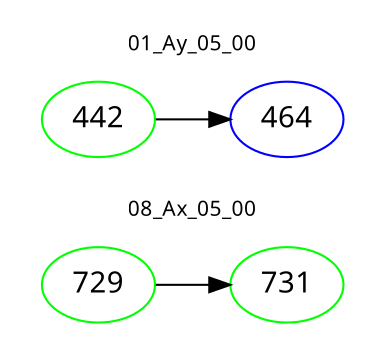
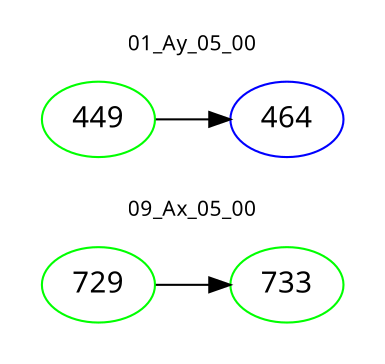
(98, 119) -> (98, 119)
(193, 210) -> (193, 210)
(287, 285) -> (287, 285)
